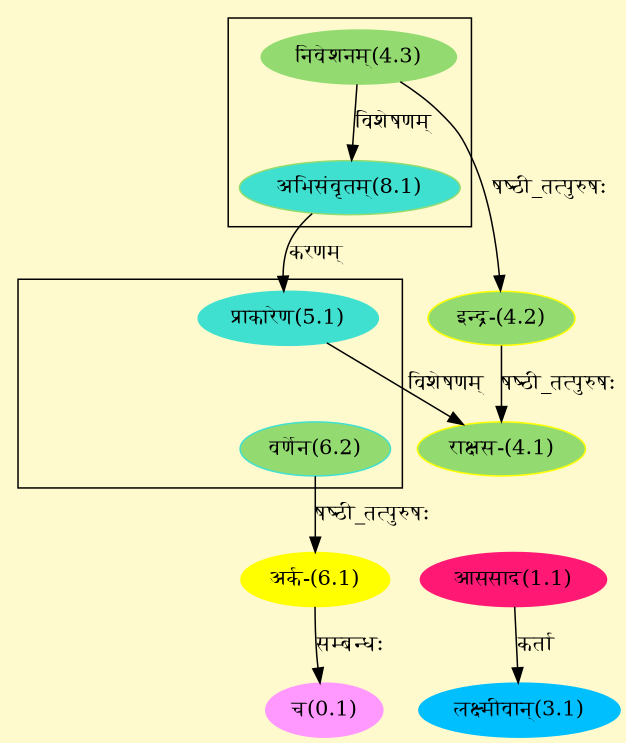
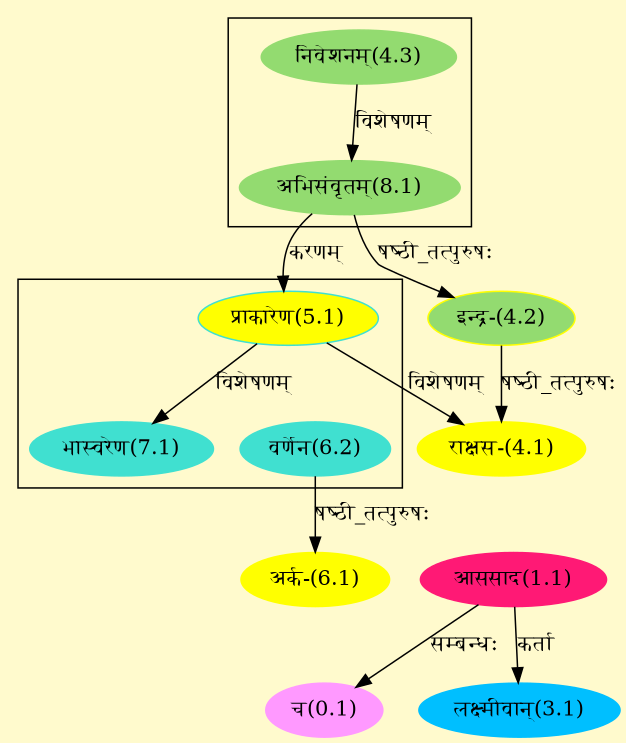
(481, 181) -> (383, 267)
(350, 188) -> (350, 188)
(288, 318) -> (288, 318)
none -> (122, 449)
(315, 449) -> (315, 449)
(501, 449) -> (501, 449)
(316, 637) -> (424, 642)
